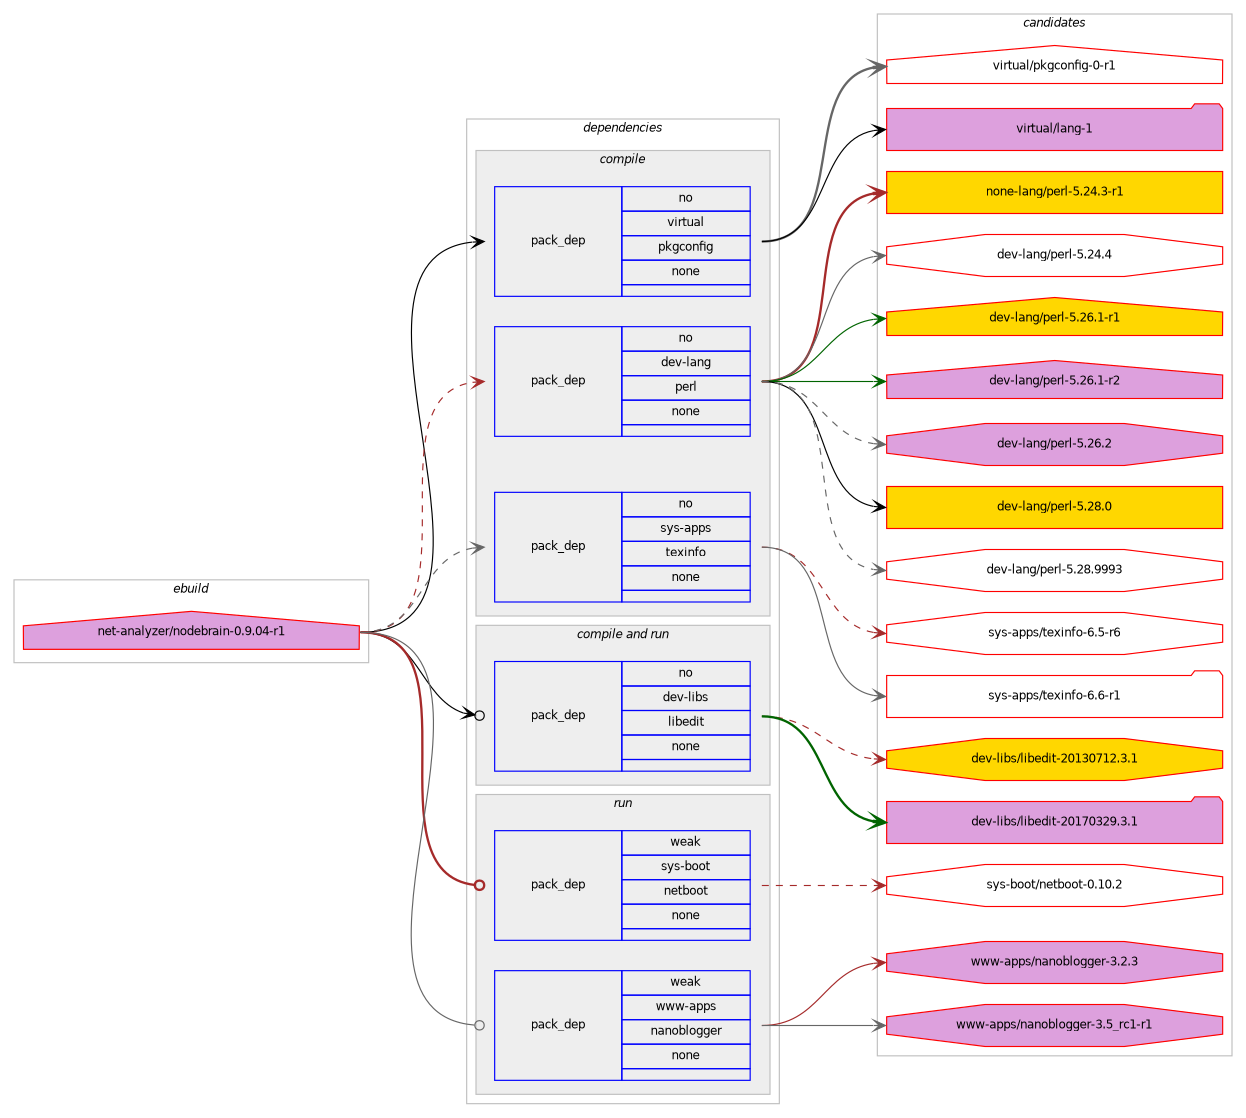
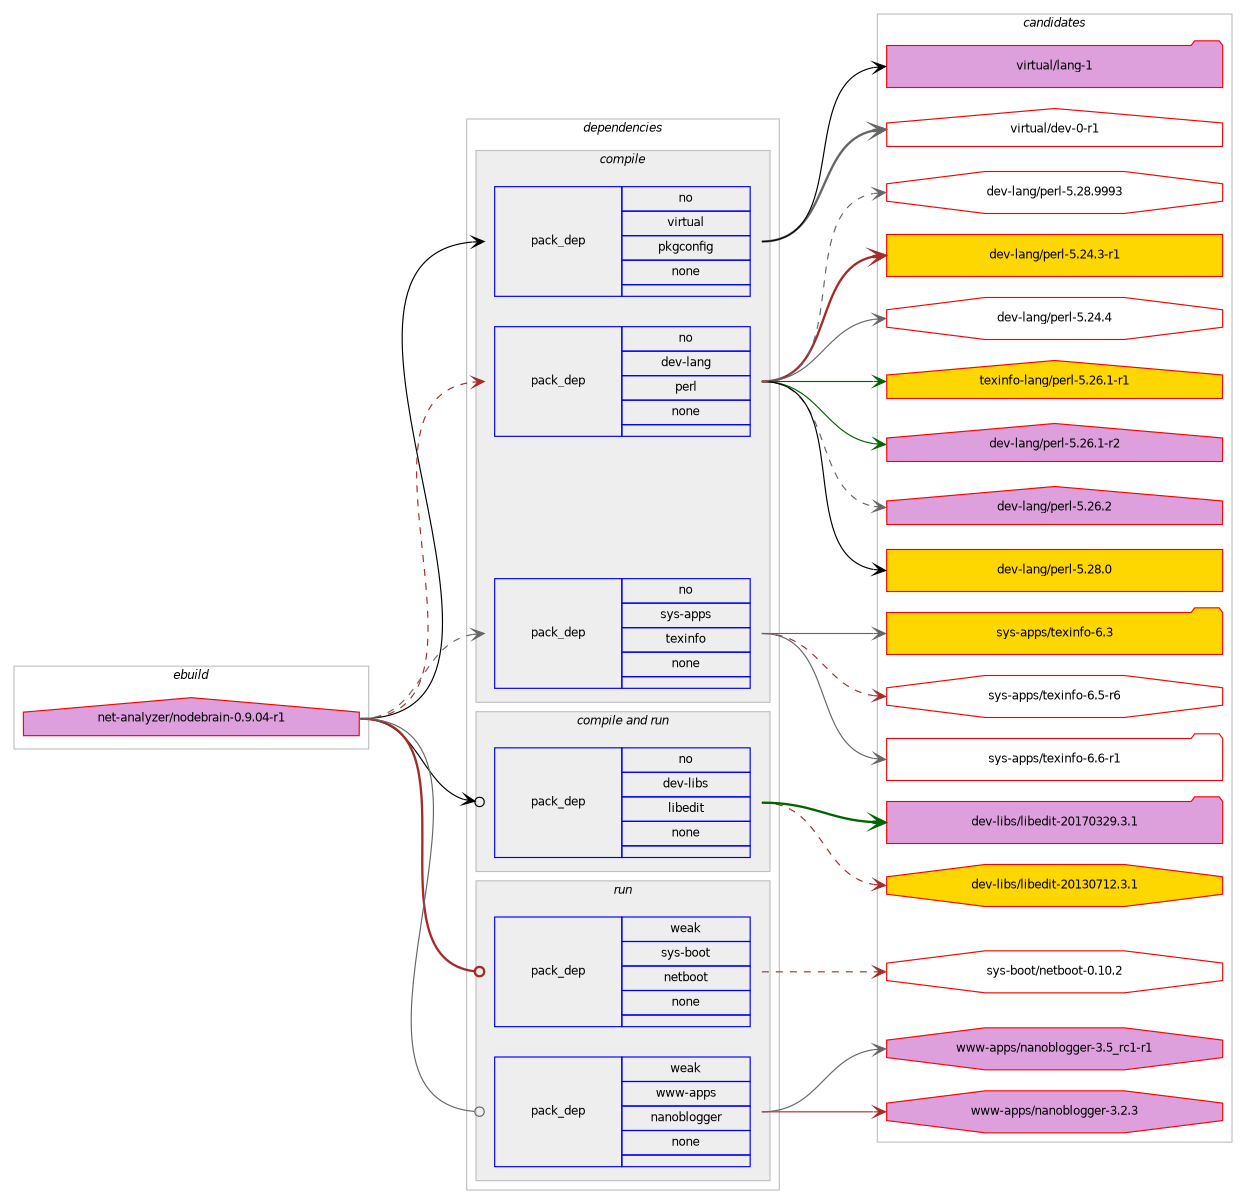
(1055, 66) -> (1055, 130)
(1055, 192) -> (1055, 256)
(1055, 318) -> (1055, 382)
(1055, 444) -> (1055, 508)
none -> (1055, 634)
